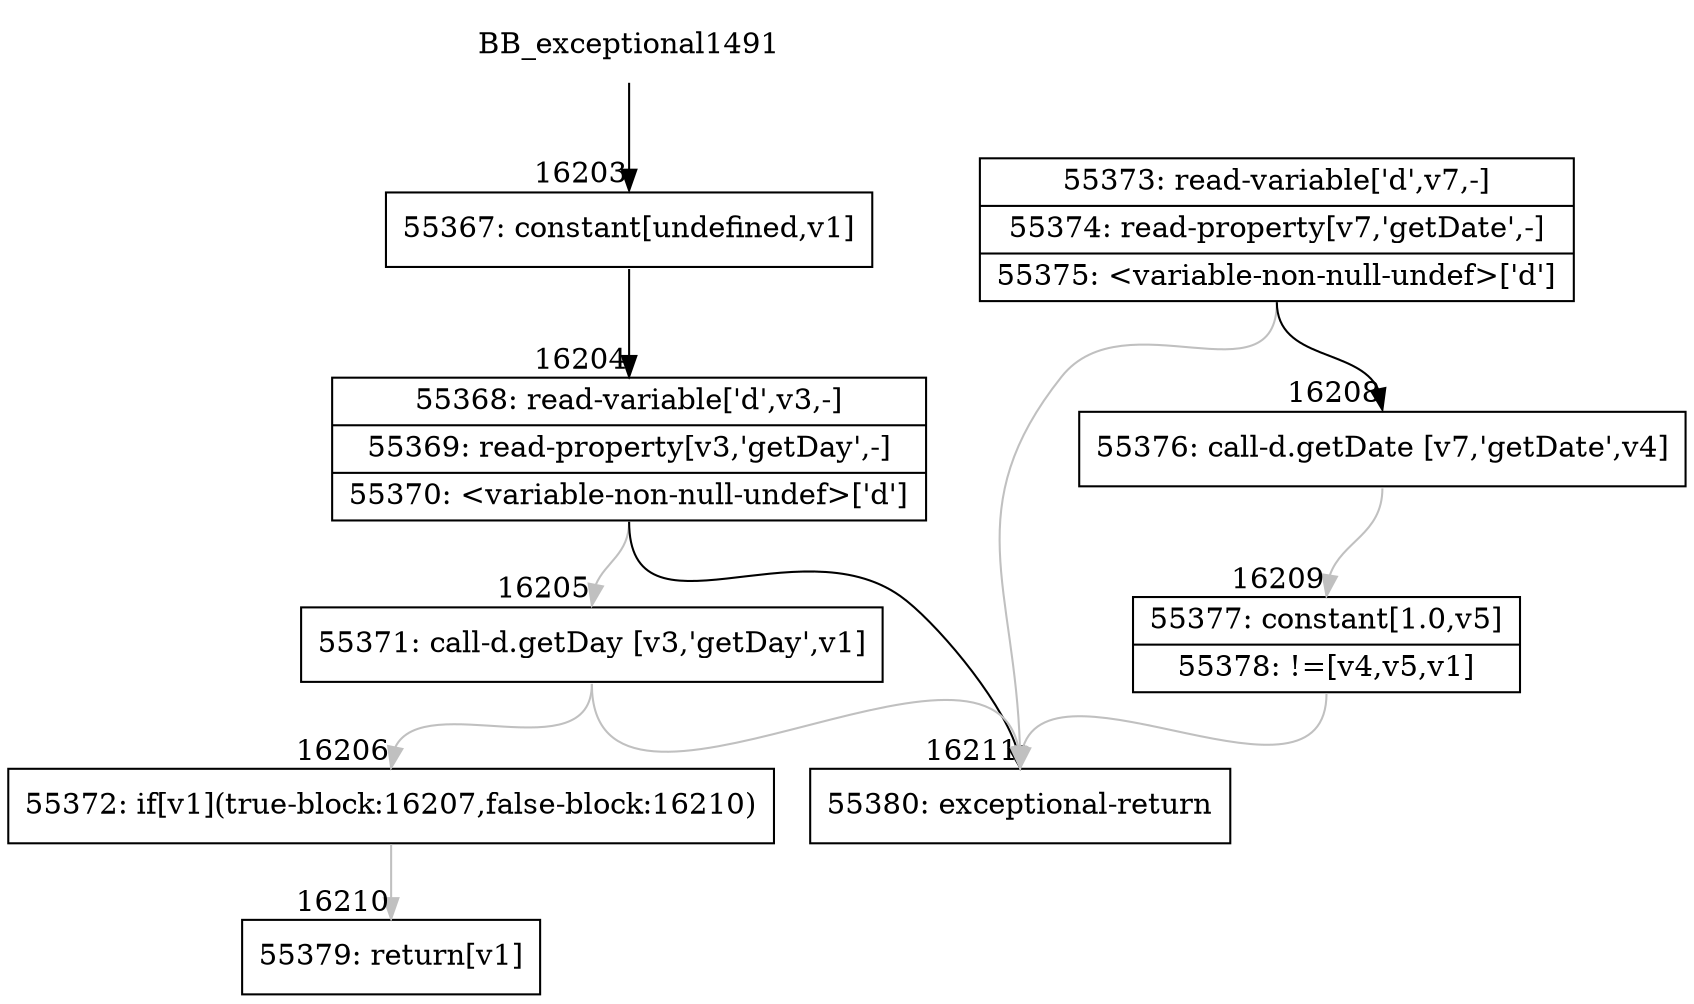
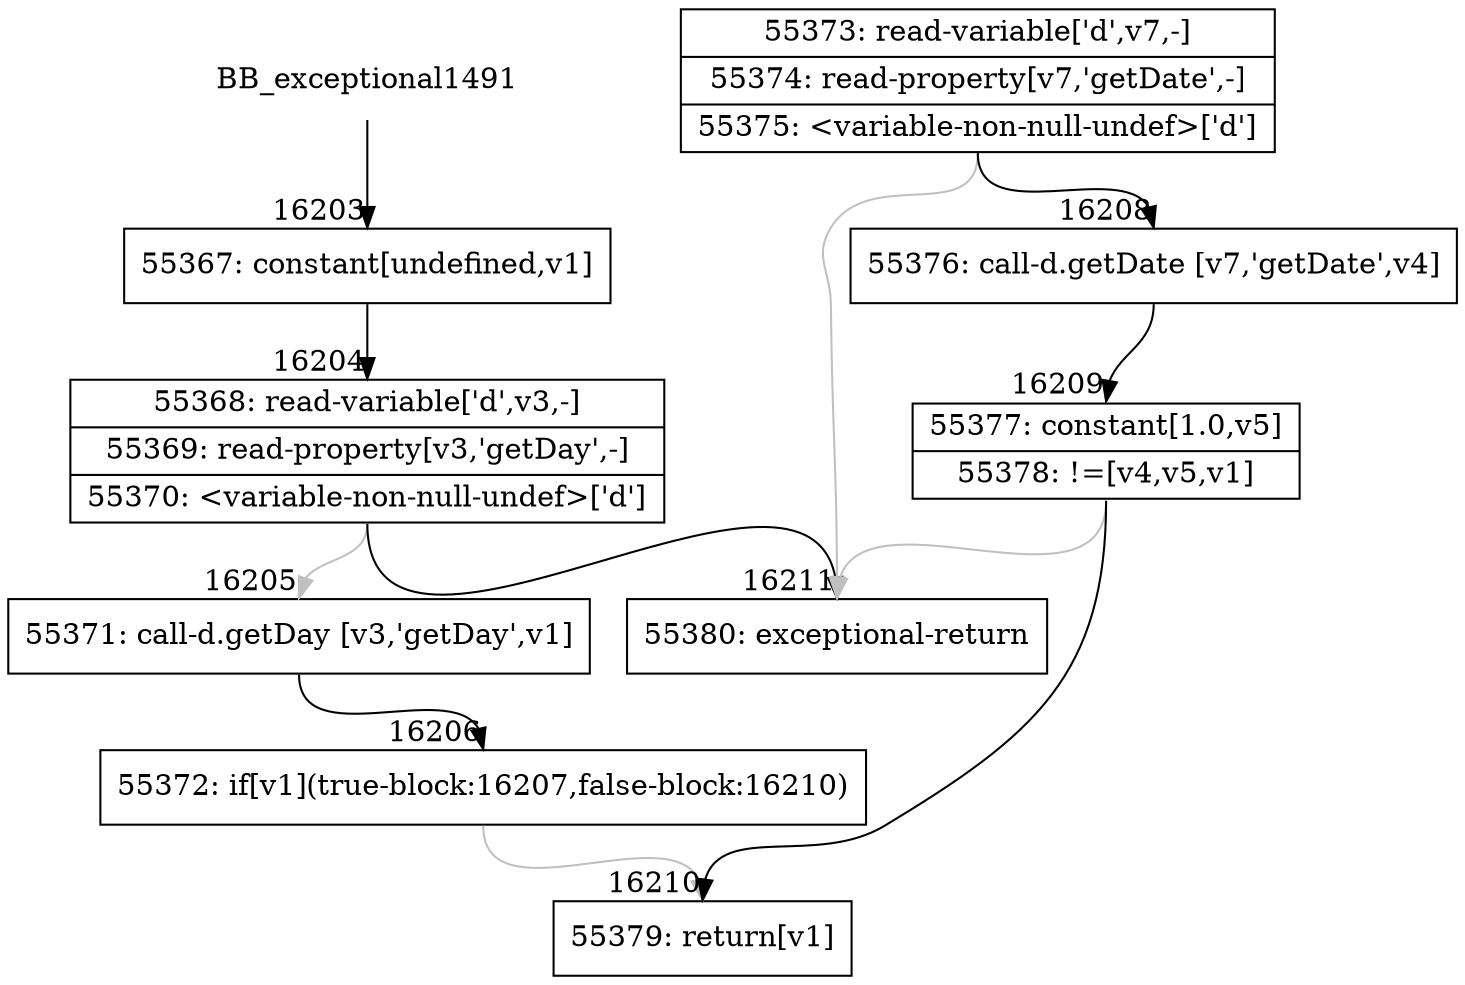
(1362, 535) -> (1137, 345)
(502, 727) -> (381, 713)
(796, 729) -> none
none -> (978, 765)
